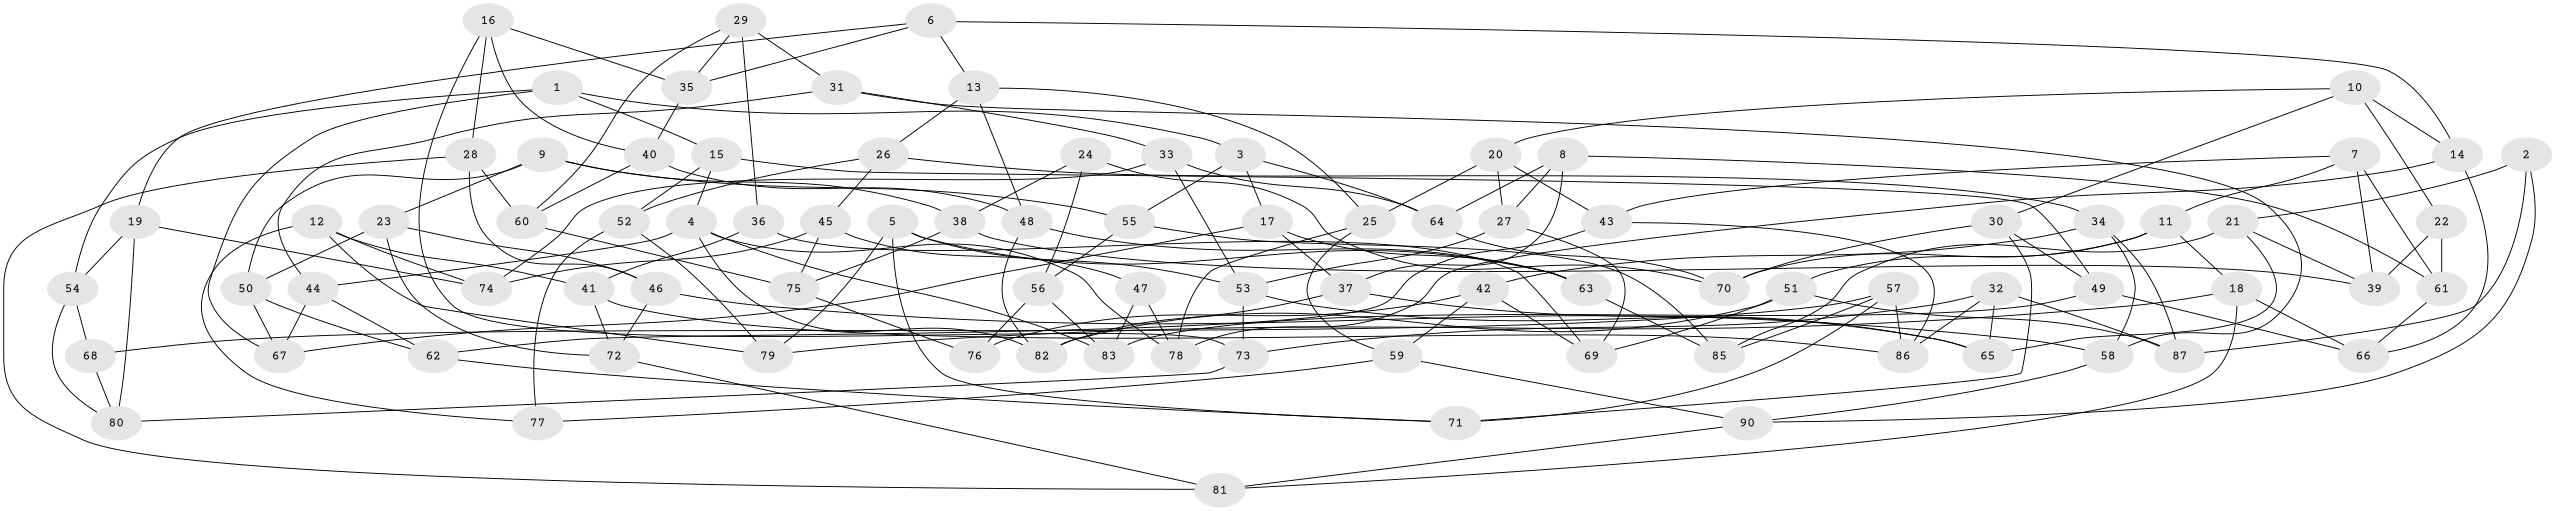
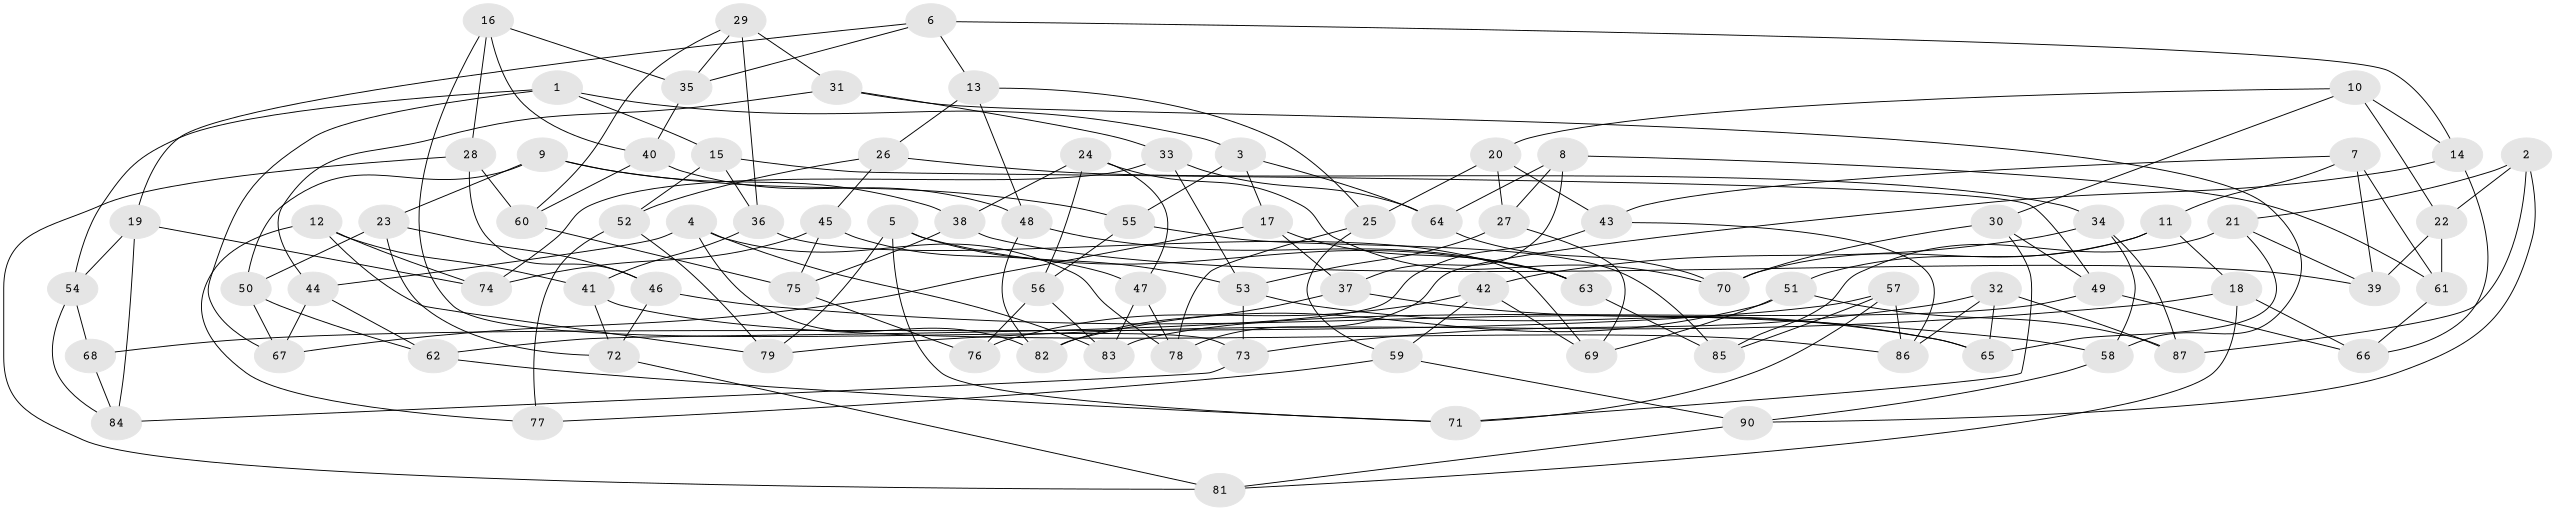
(704, 188) -> (739, 190)
none -> (2484, 188)
none -> (1165, 209)
(116, 423) -> (116, 423)
